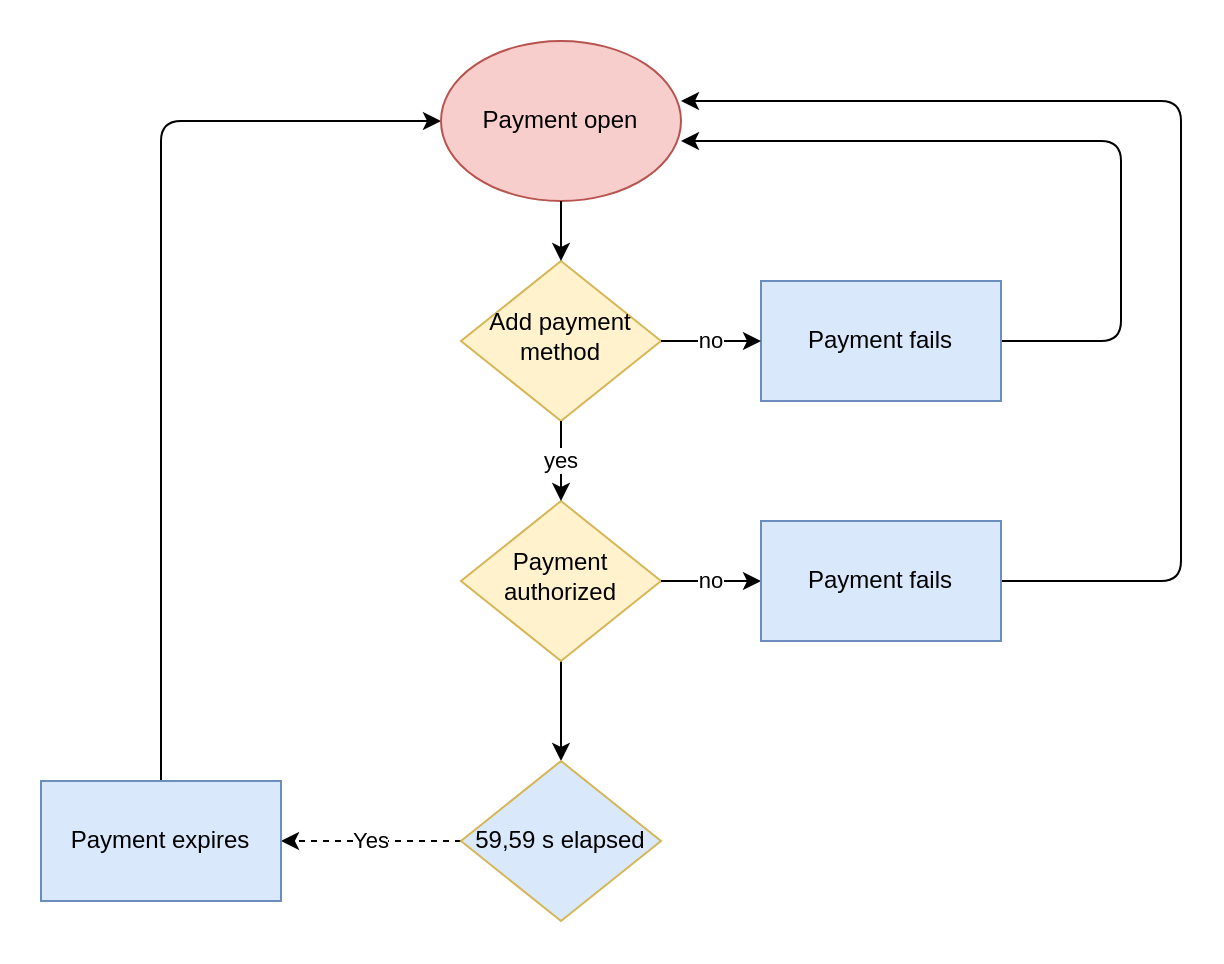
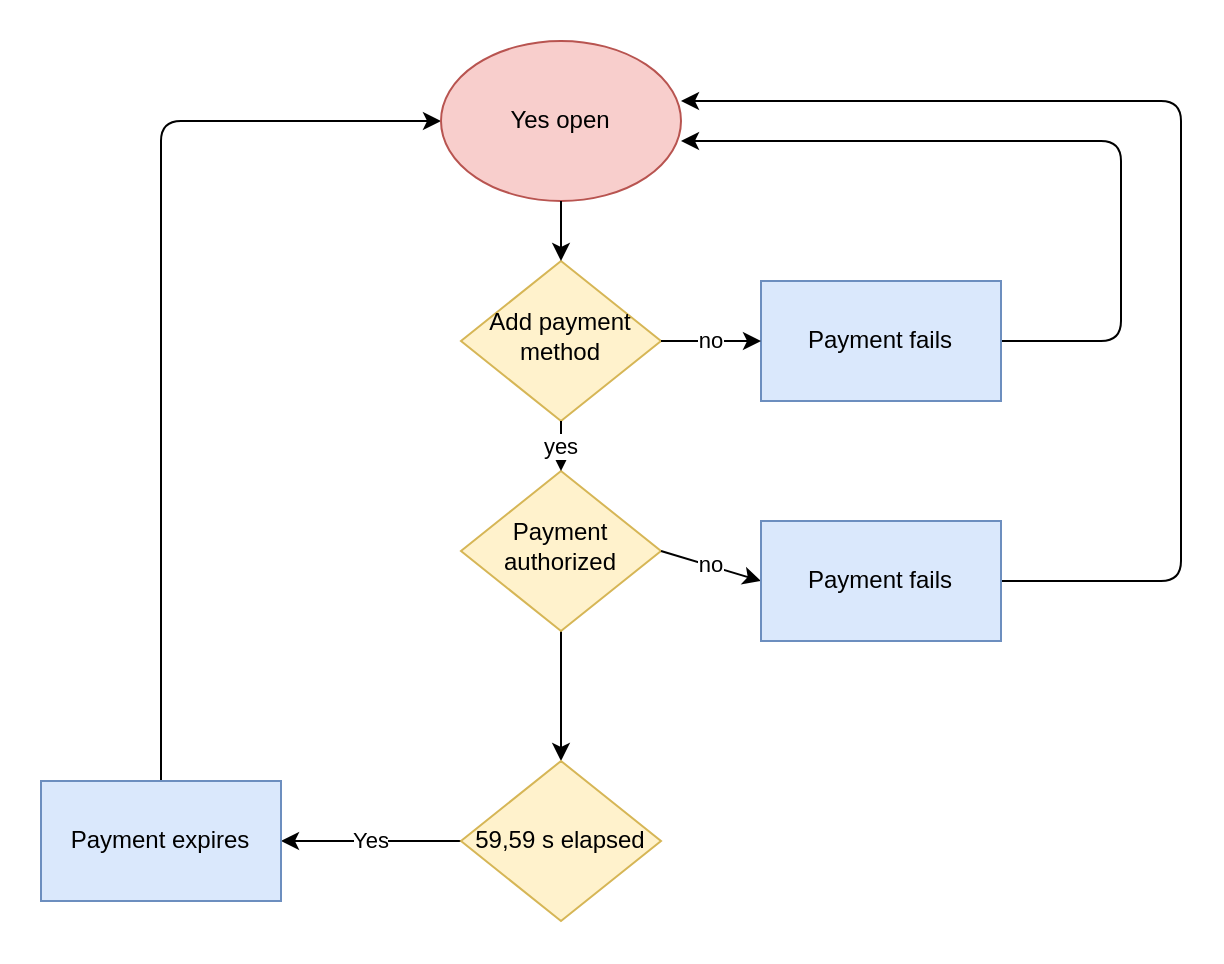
(561, 121) -> (561, 121)
(561, 581) -> (561, 551)
(423, 841) -> (423, 841)
(561, 841) -> (561, 841)
